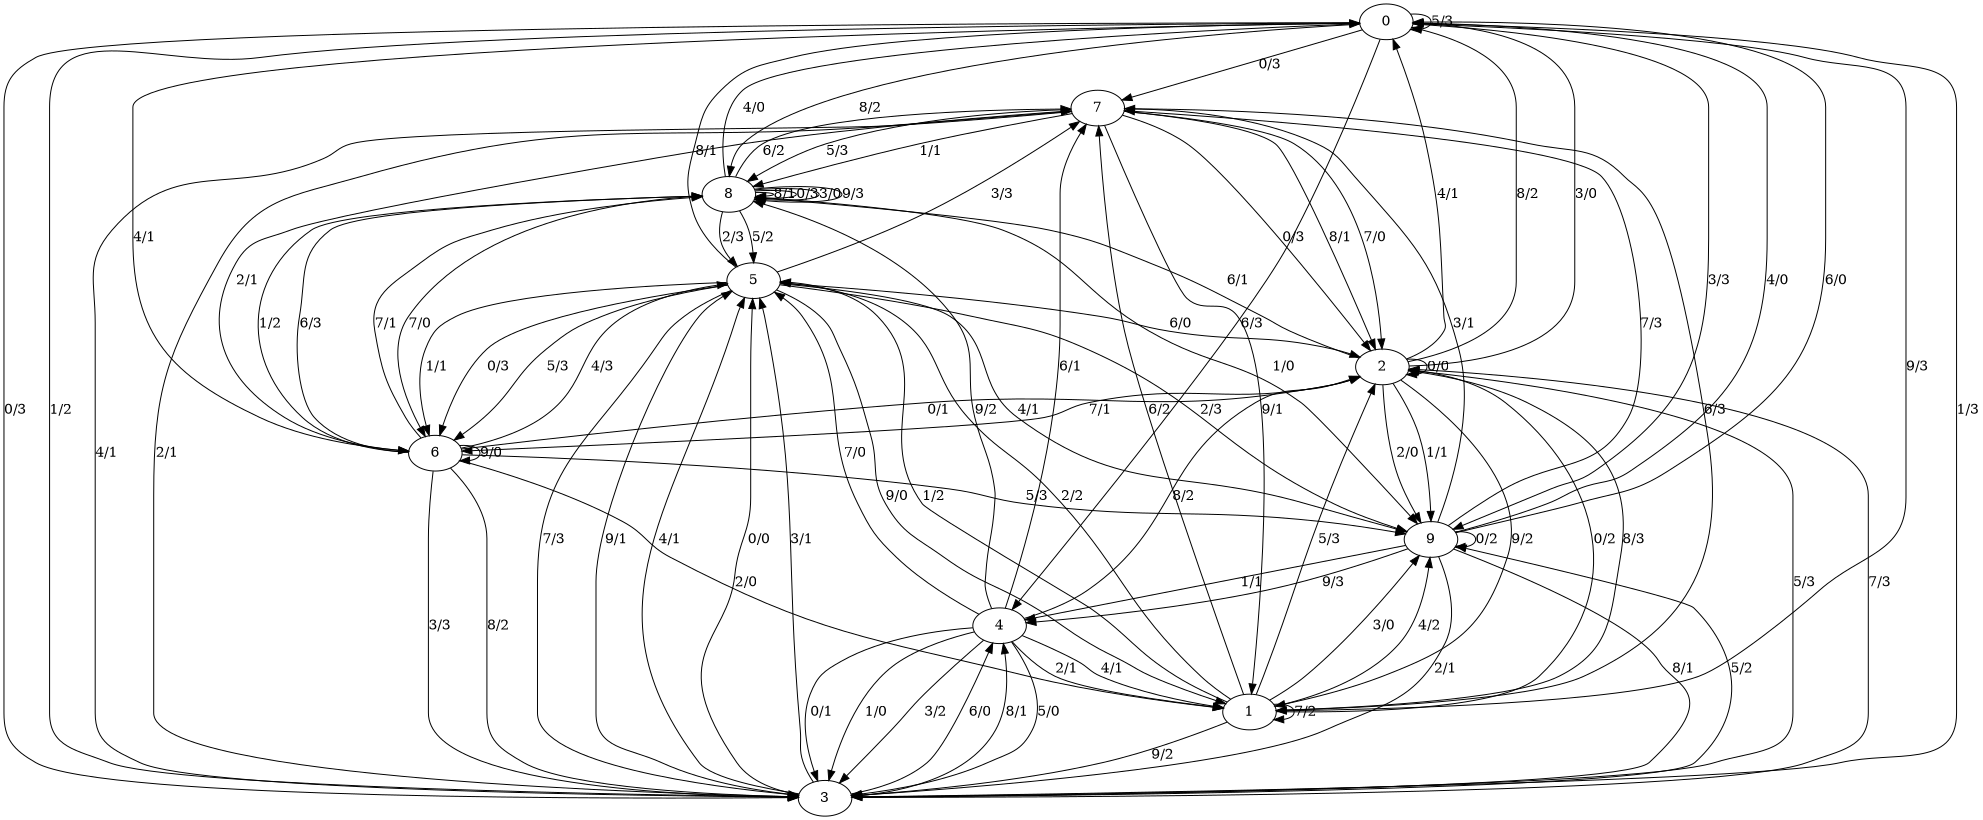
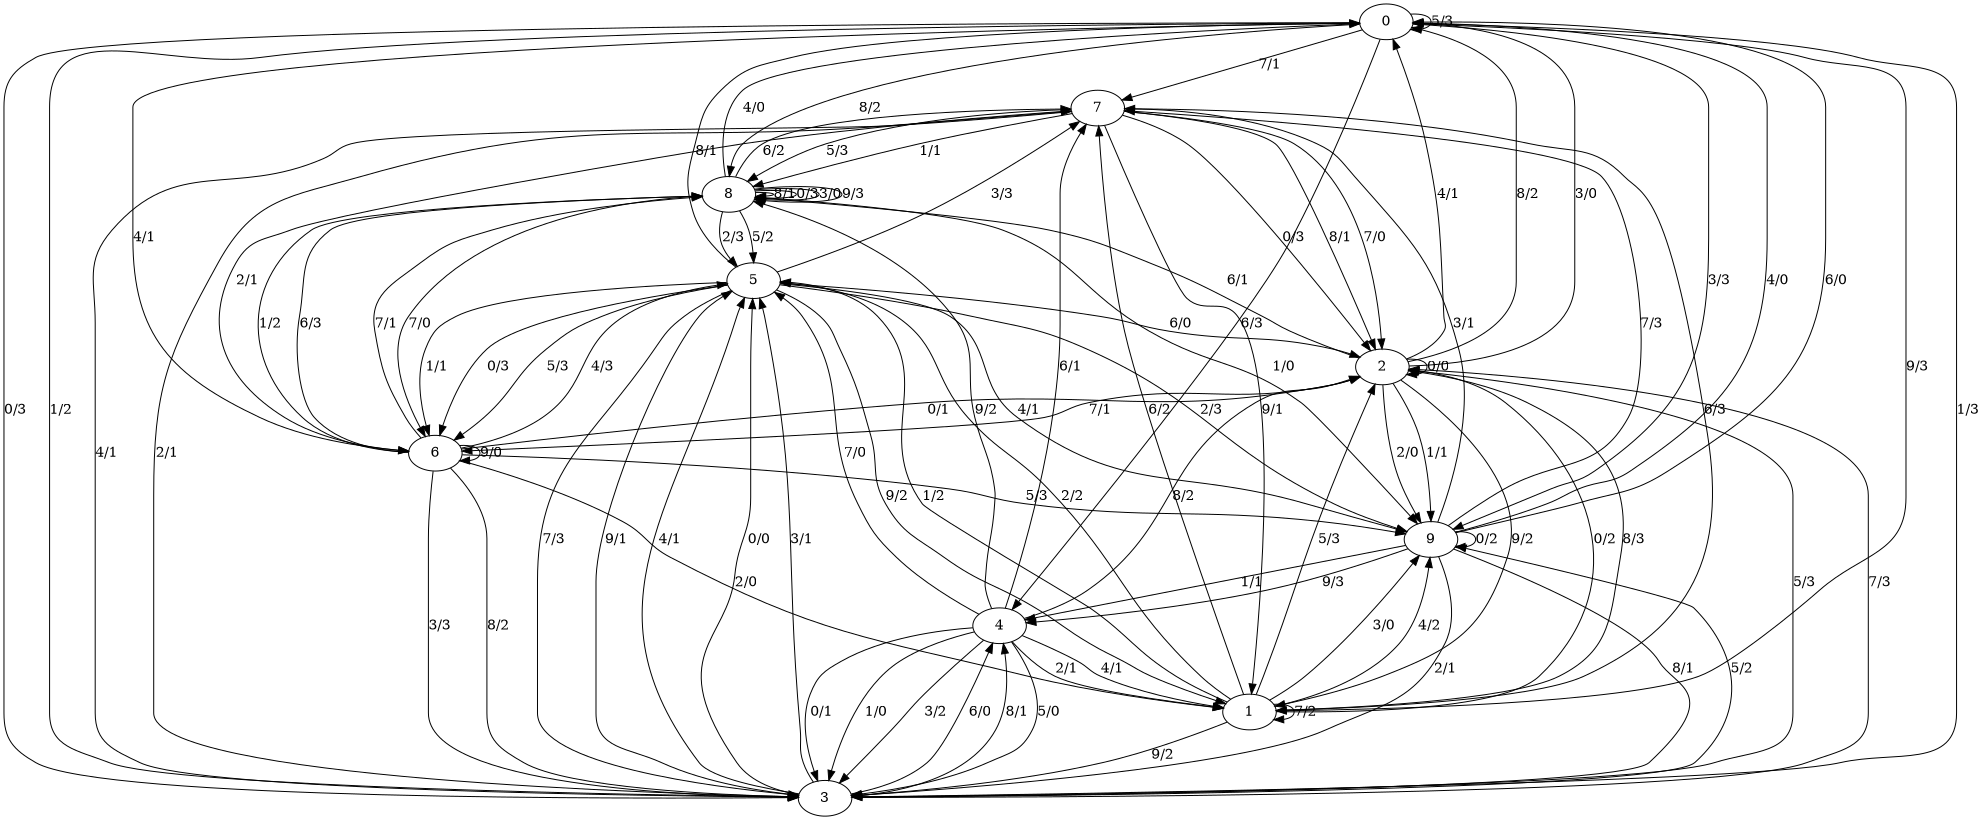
(1270, 65) -> (1270, 65)
(897, 496) -> (897, 496)
